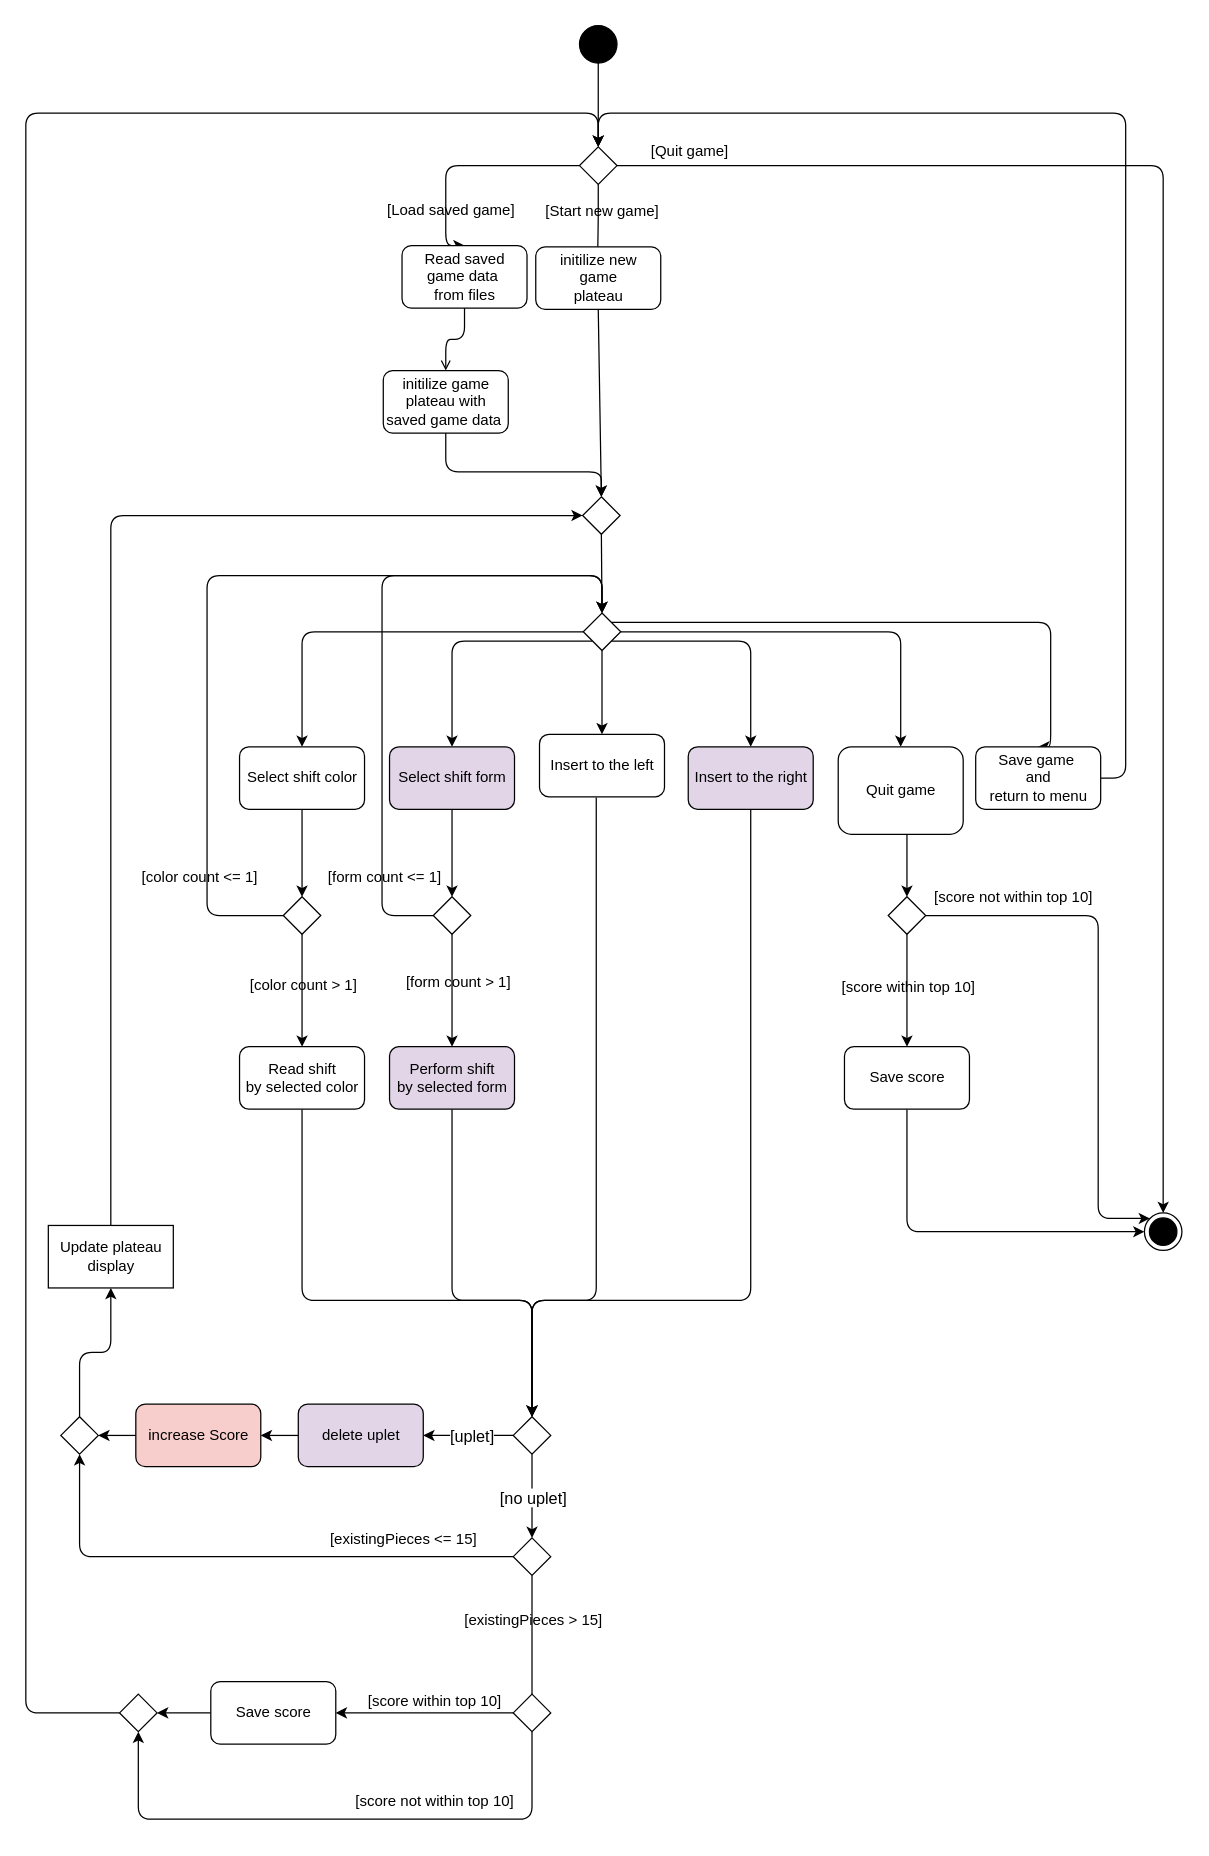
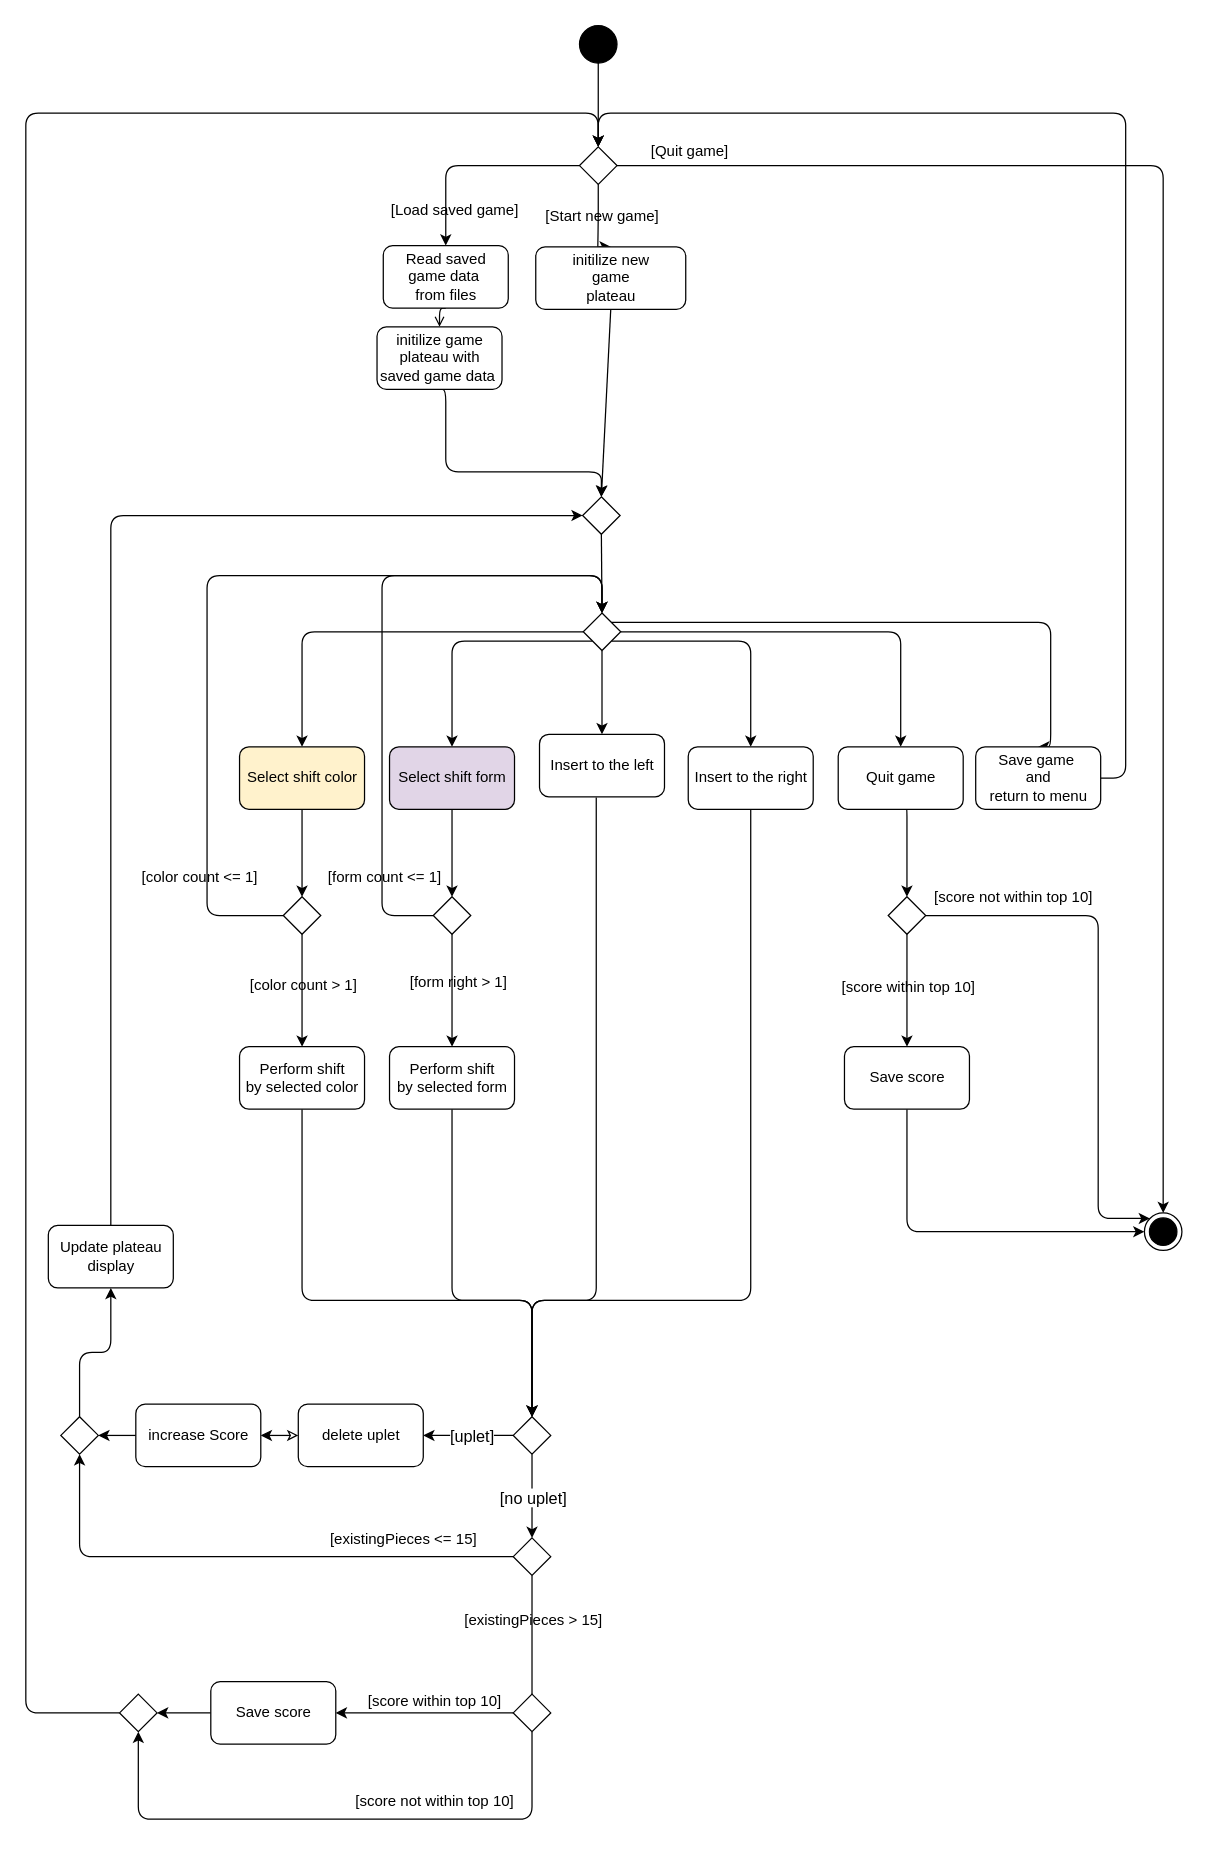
(464, 277) -> (446, 277)
(598, 278) -> (611, 278)
(446, 402) -> (439, 358)
(302, 778) -> (302, 778)
(751, 778) -> (751, 778)
(901, 791) -> (901, 778)
(459, 983) -> (459, 983)
(303, 1078) -> (303, 1078)
(452, 1078) -> (452, 1078)
(111, 1257) -> (111, 1257)
(198, 1436) -> (198, 1436)
(291, 1436) -> (288, 1436)
(361, 1436) -> (361, 1436)
